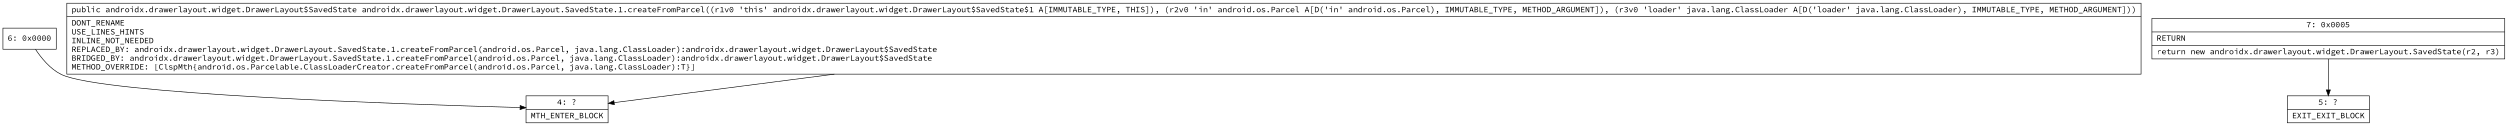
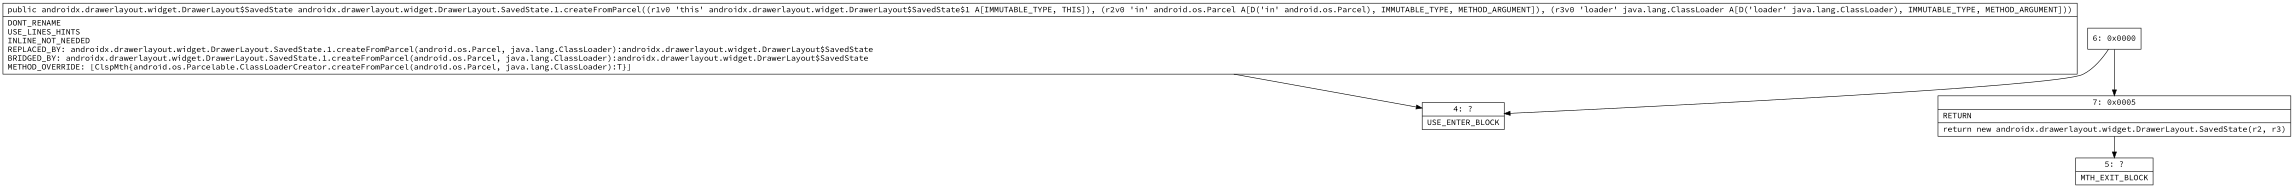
none -> (2114, 70)
(567, 116) -> (1463, 122)
(2328, 116) -> (2114, 178)
